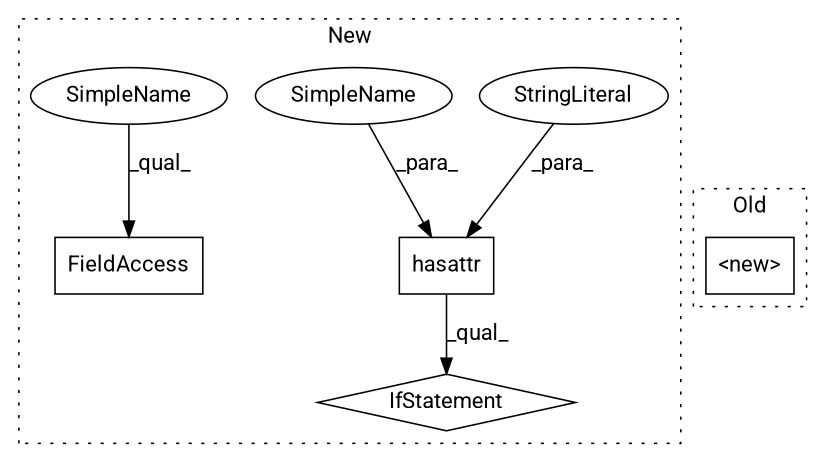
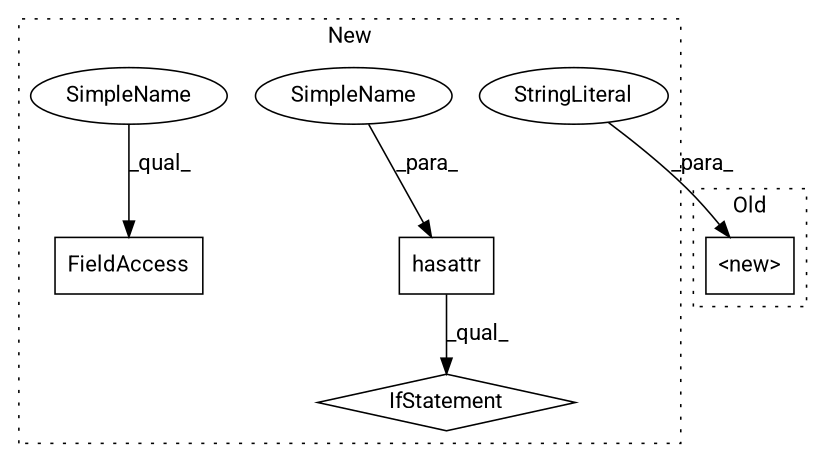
(515, 174) -> (667, 170)
